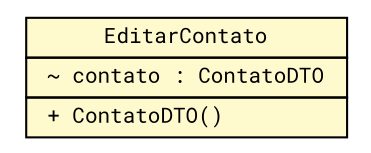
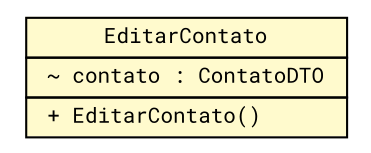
(136, 116) -> (155, 116)
